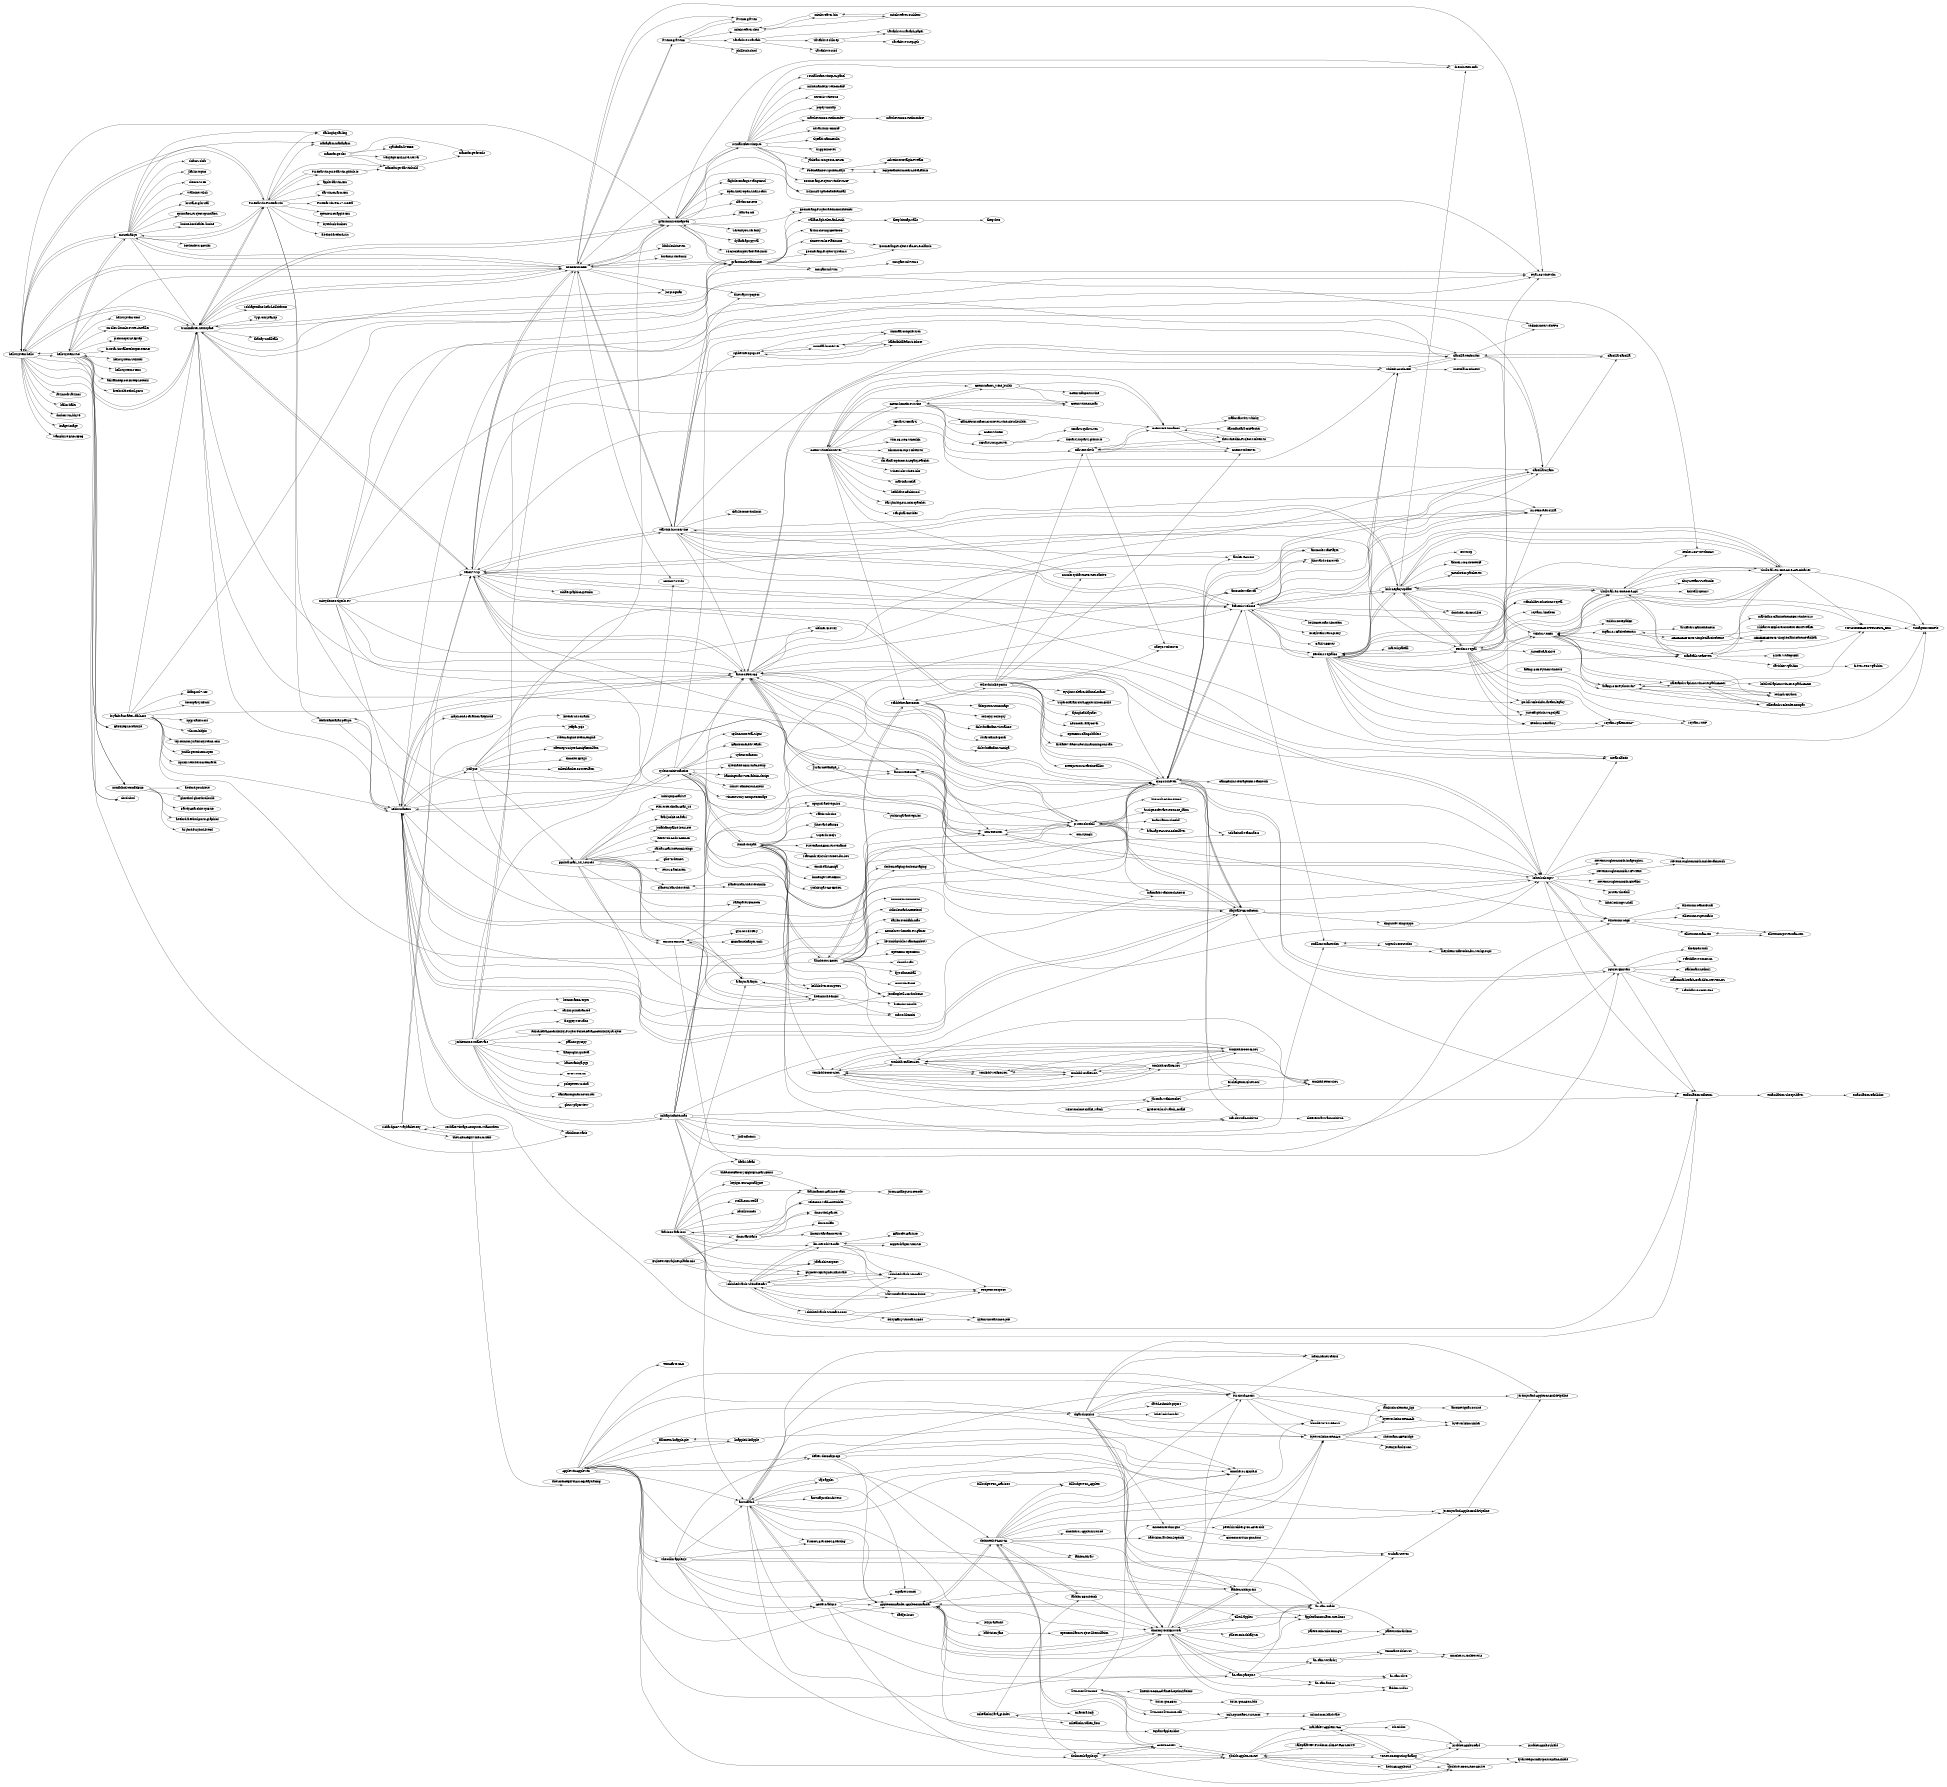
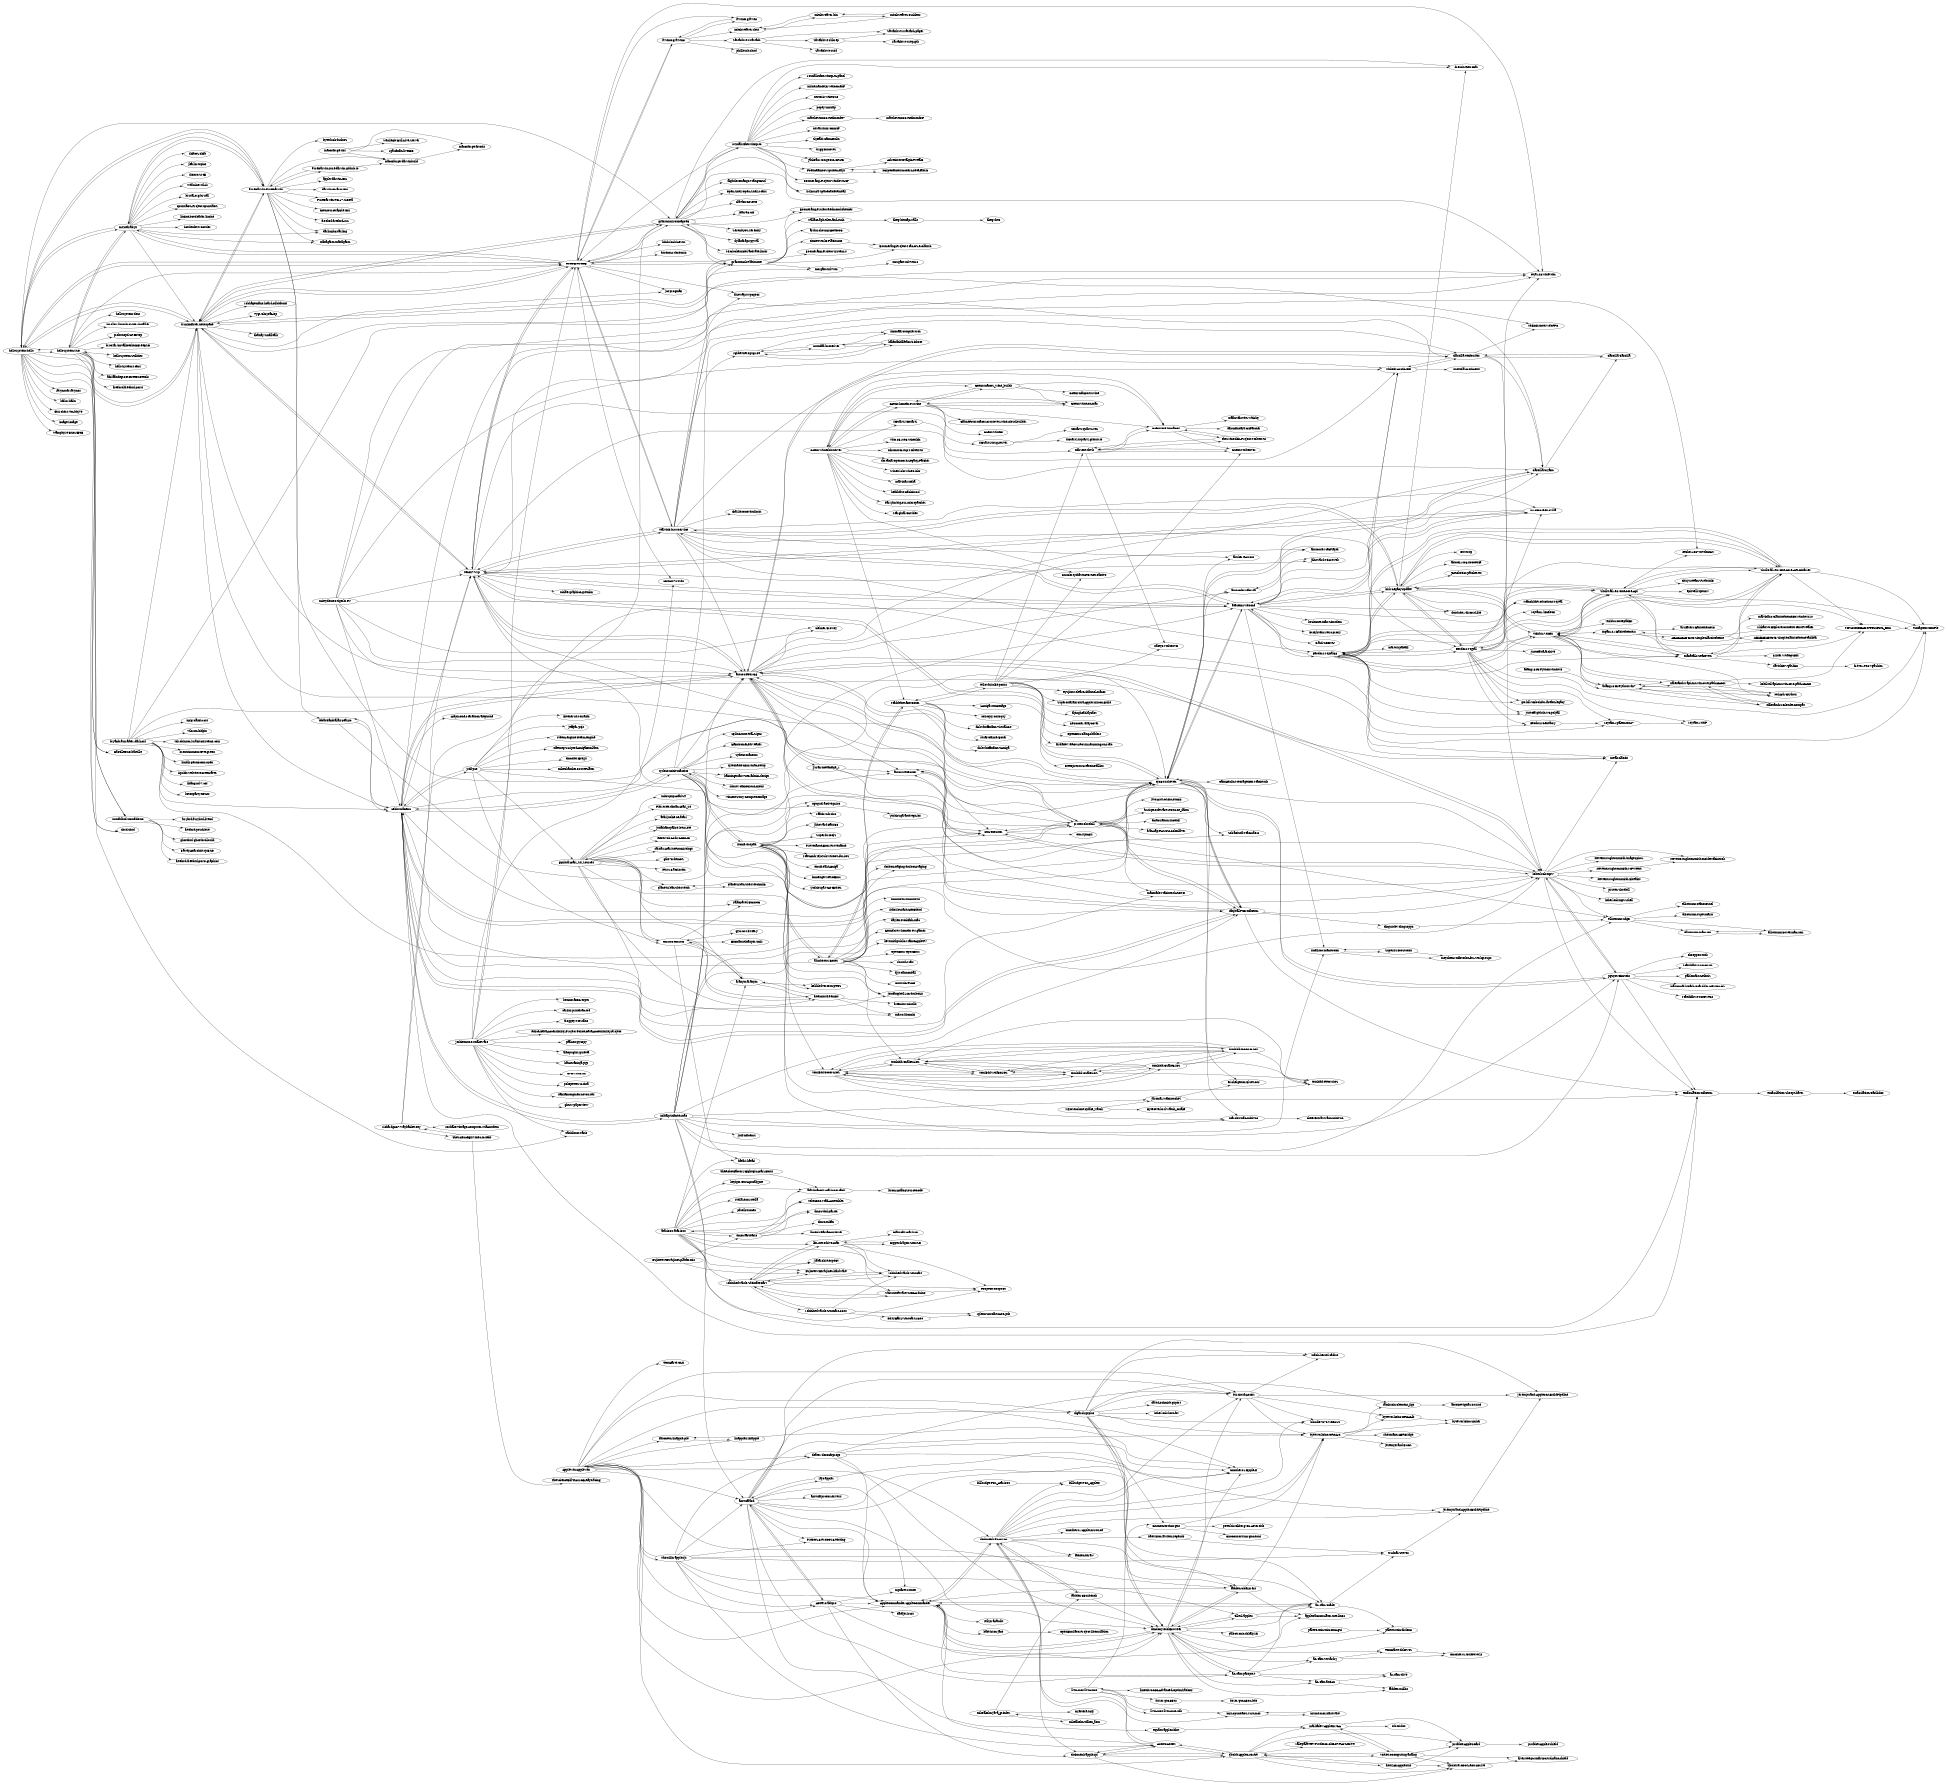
(68, 416) -> (68, 412)
(993, 706) -> (993, 706)
none -> (197, 752)
